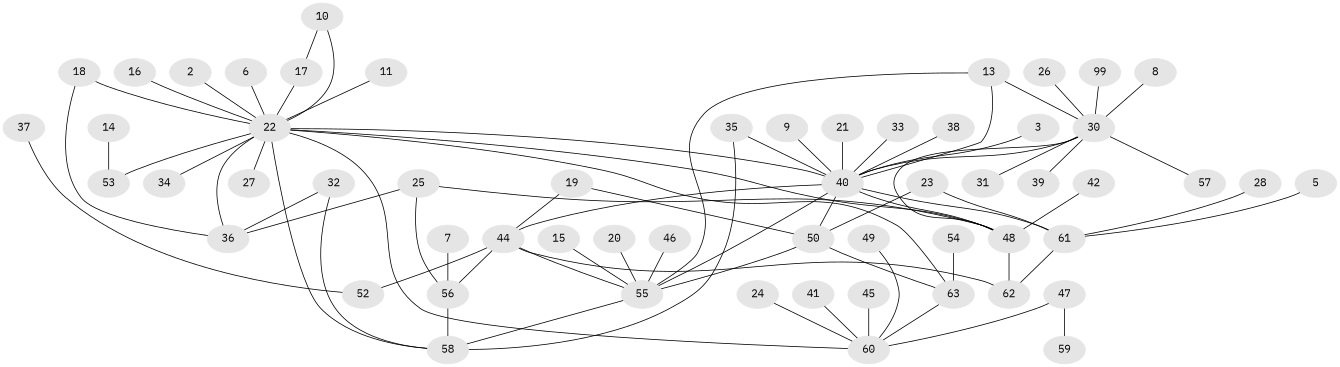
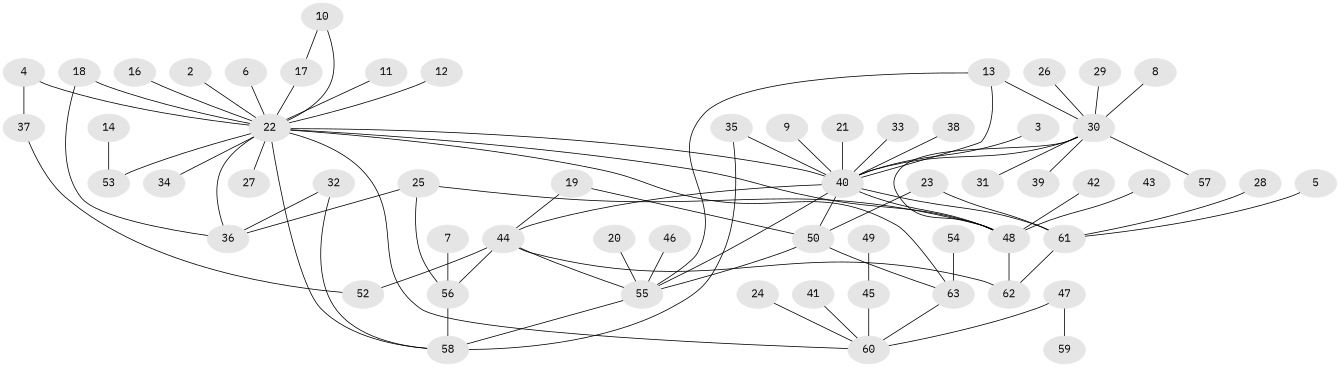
none -> (24, 72)
none -> (442, 72)
(1100, 72) -> (1100, 72)
none -> (1149, 183)
(559, 239) -> none
(899, 294) -> (869, 269)
